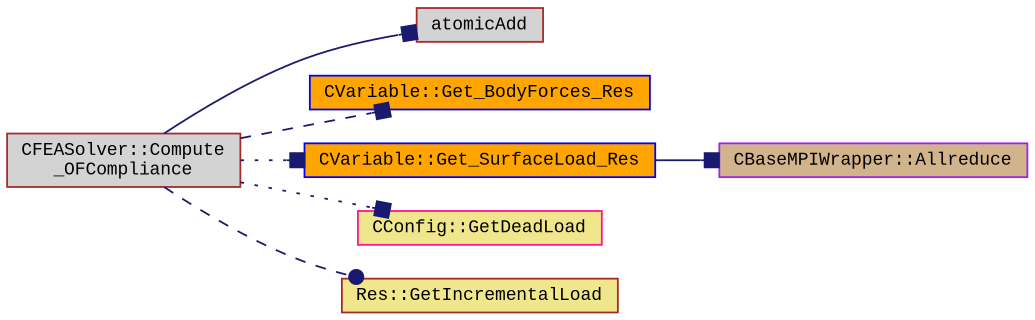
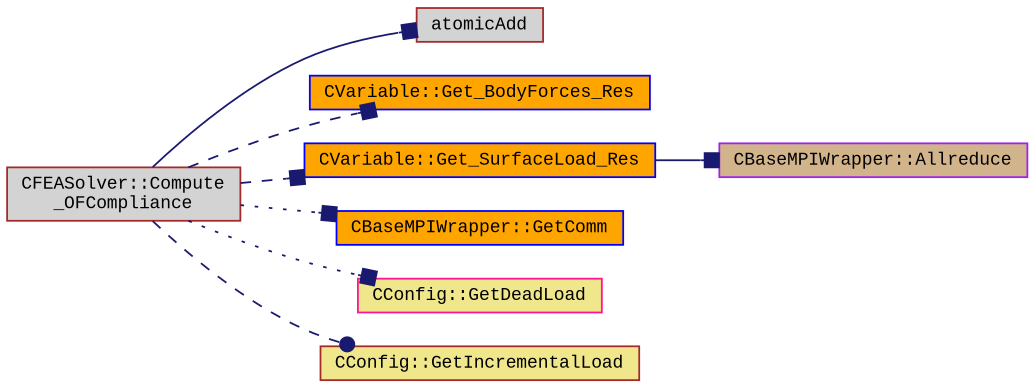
(263, 160) -> (264, 181)
none -> (480, 228)
(480, 296) -> (480, 363)
